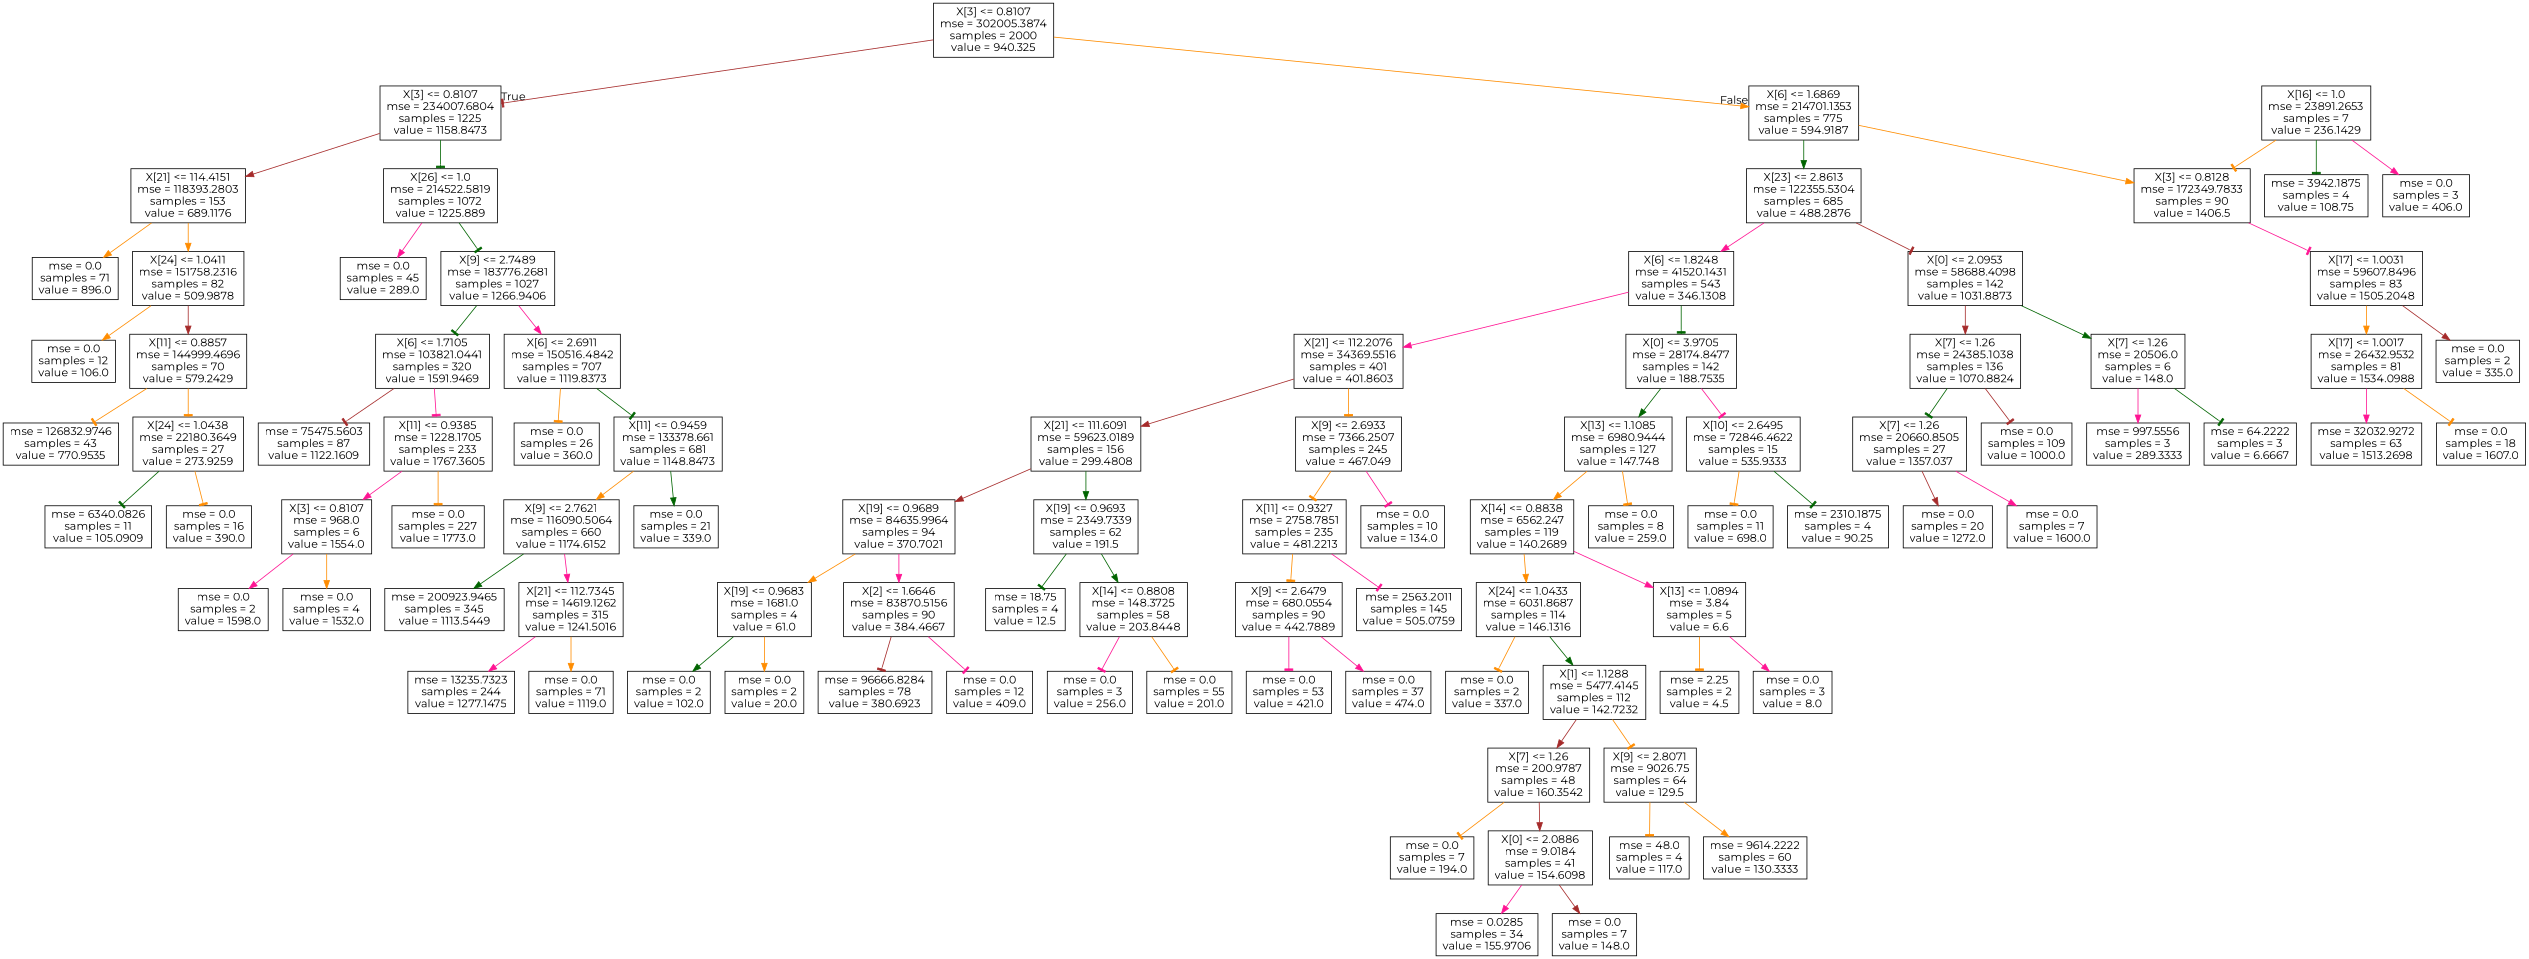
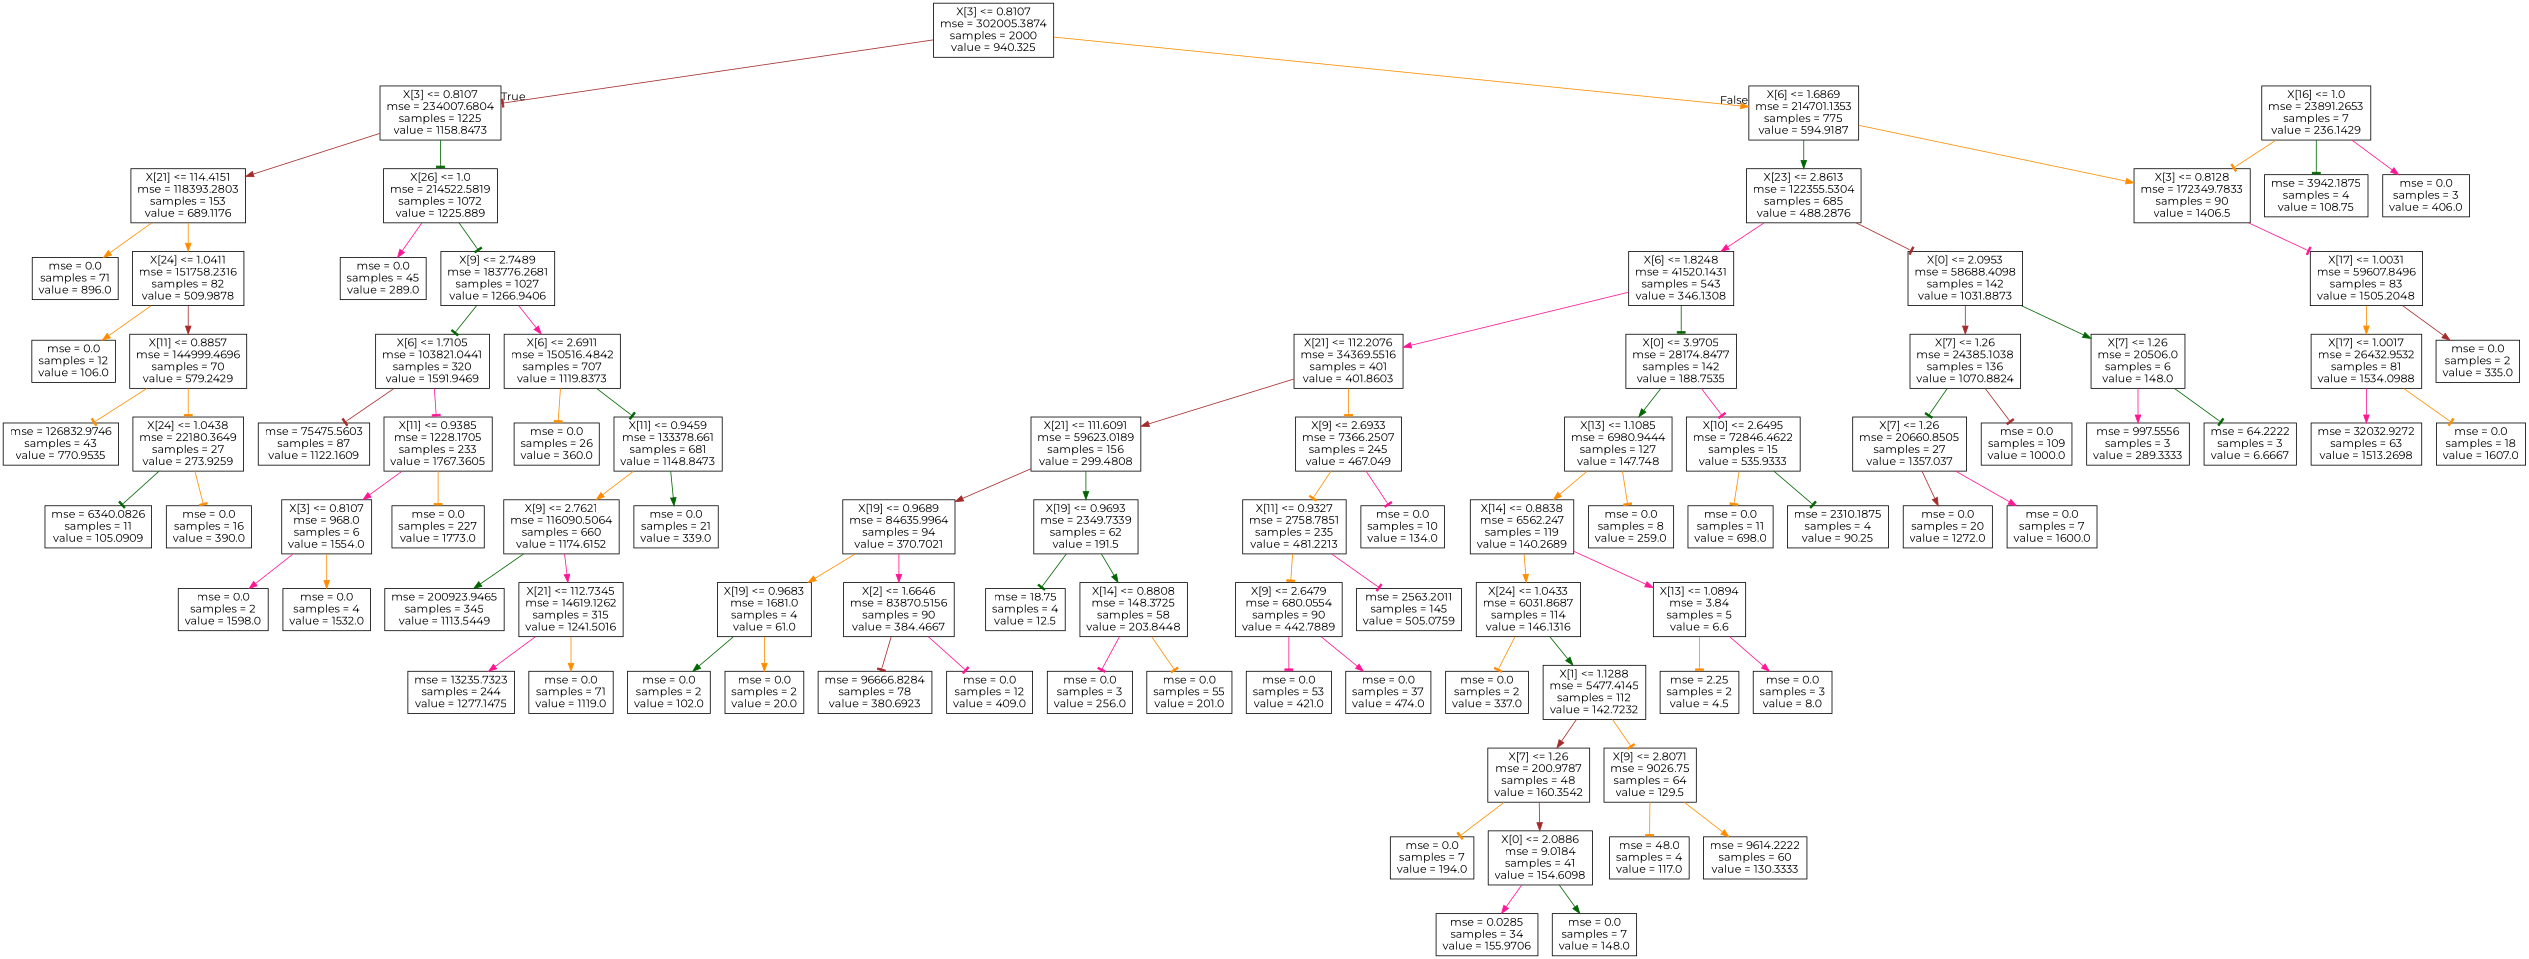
(1567, 896) -> (1567, 896)
